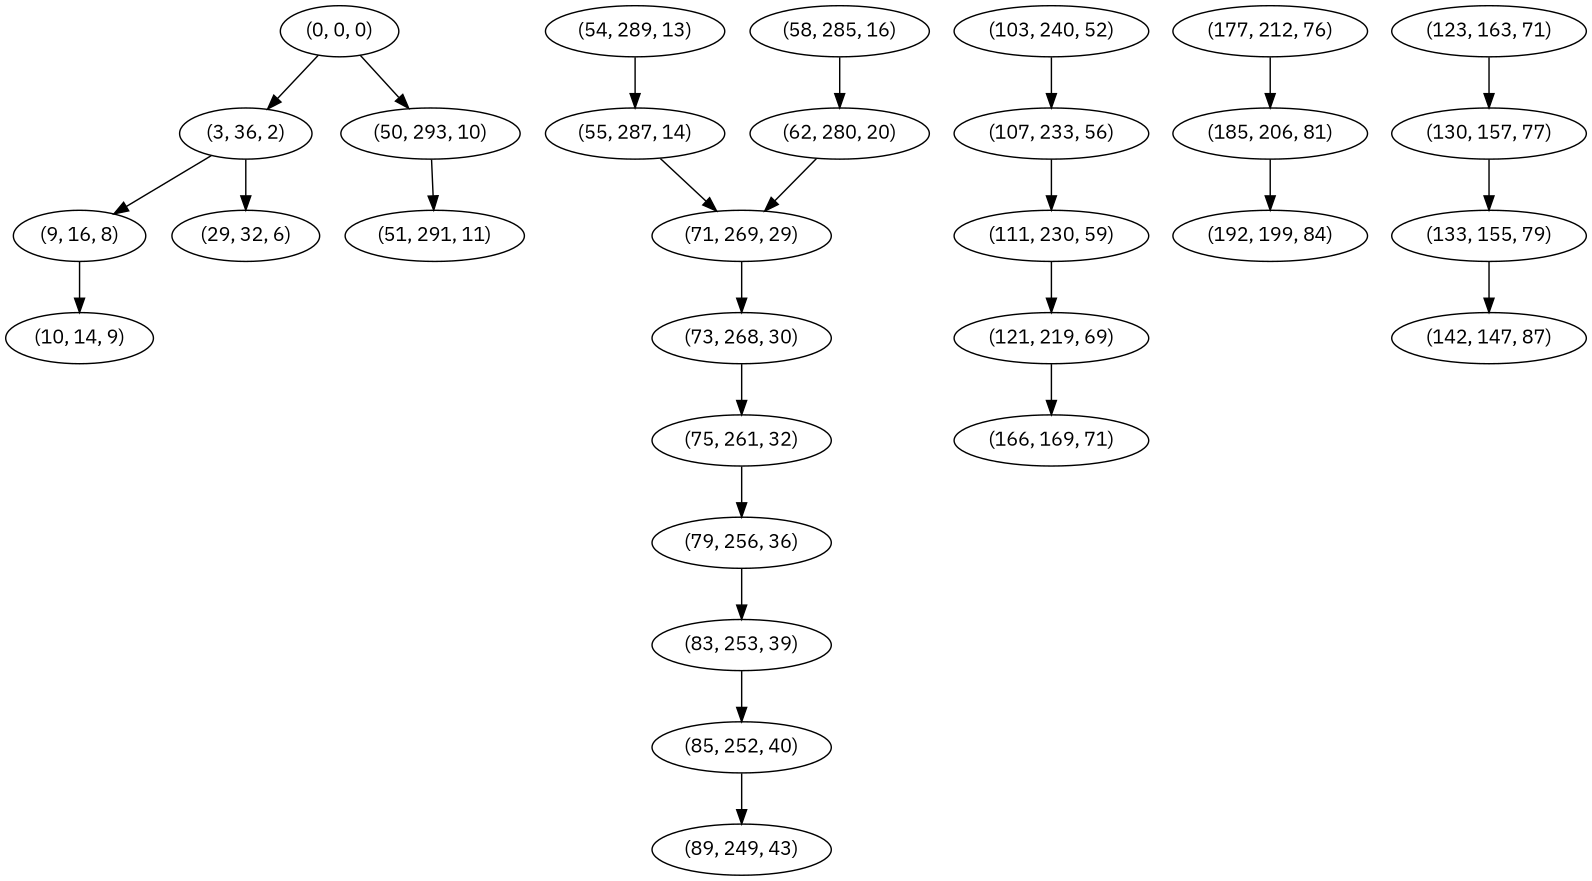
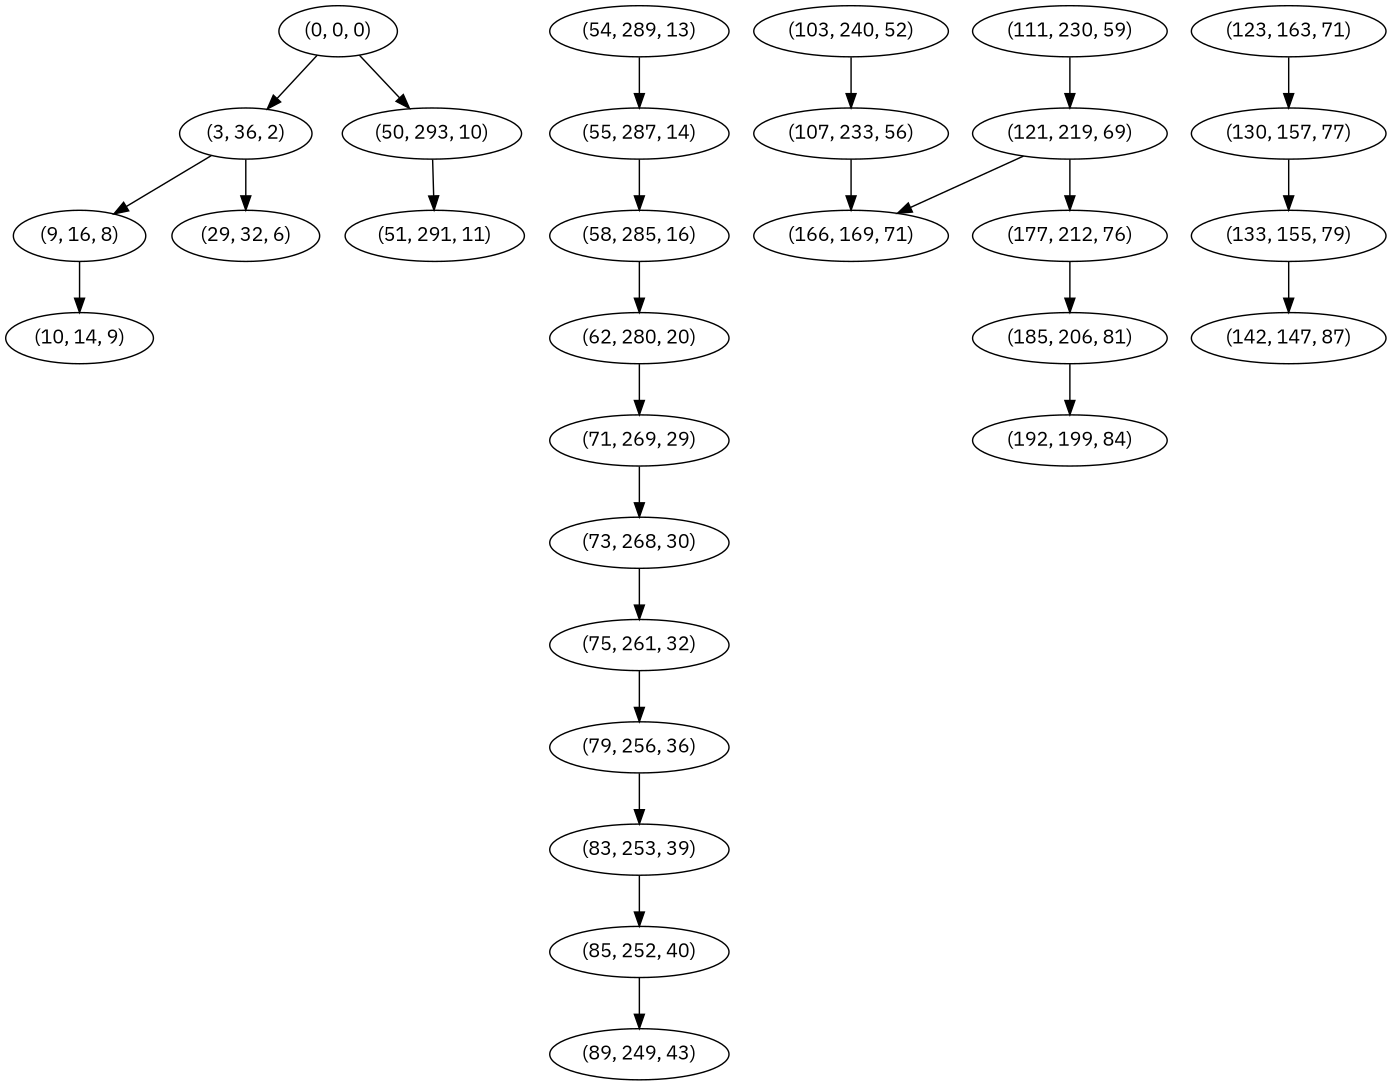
(1051, 178) -> (851, 178)
none -> (1070, 178)
(683, 180) -> (639, 178)
